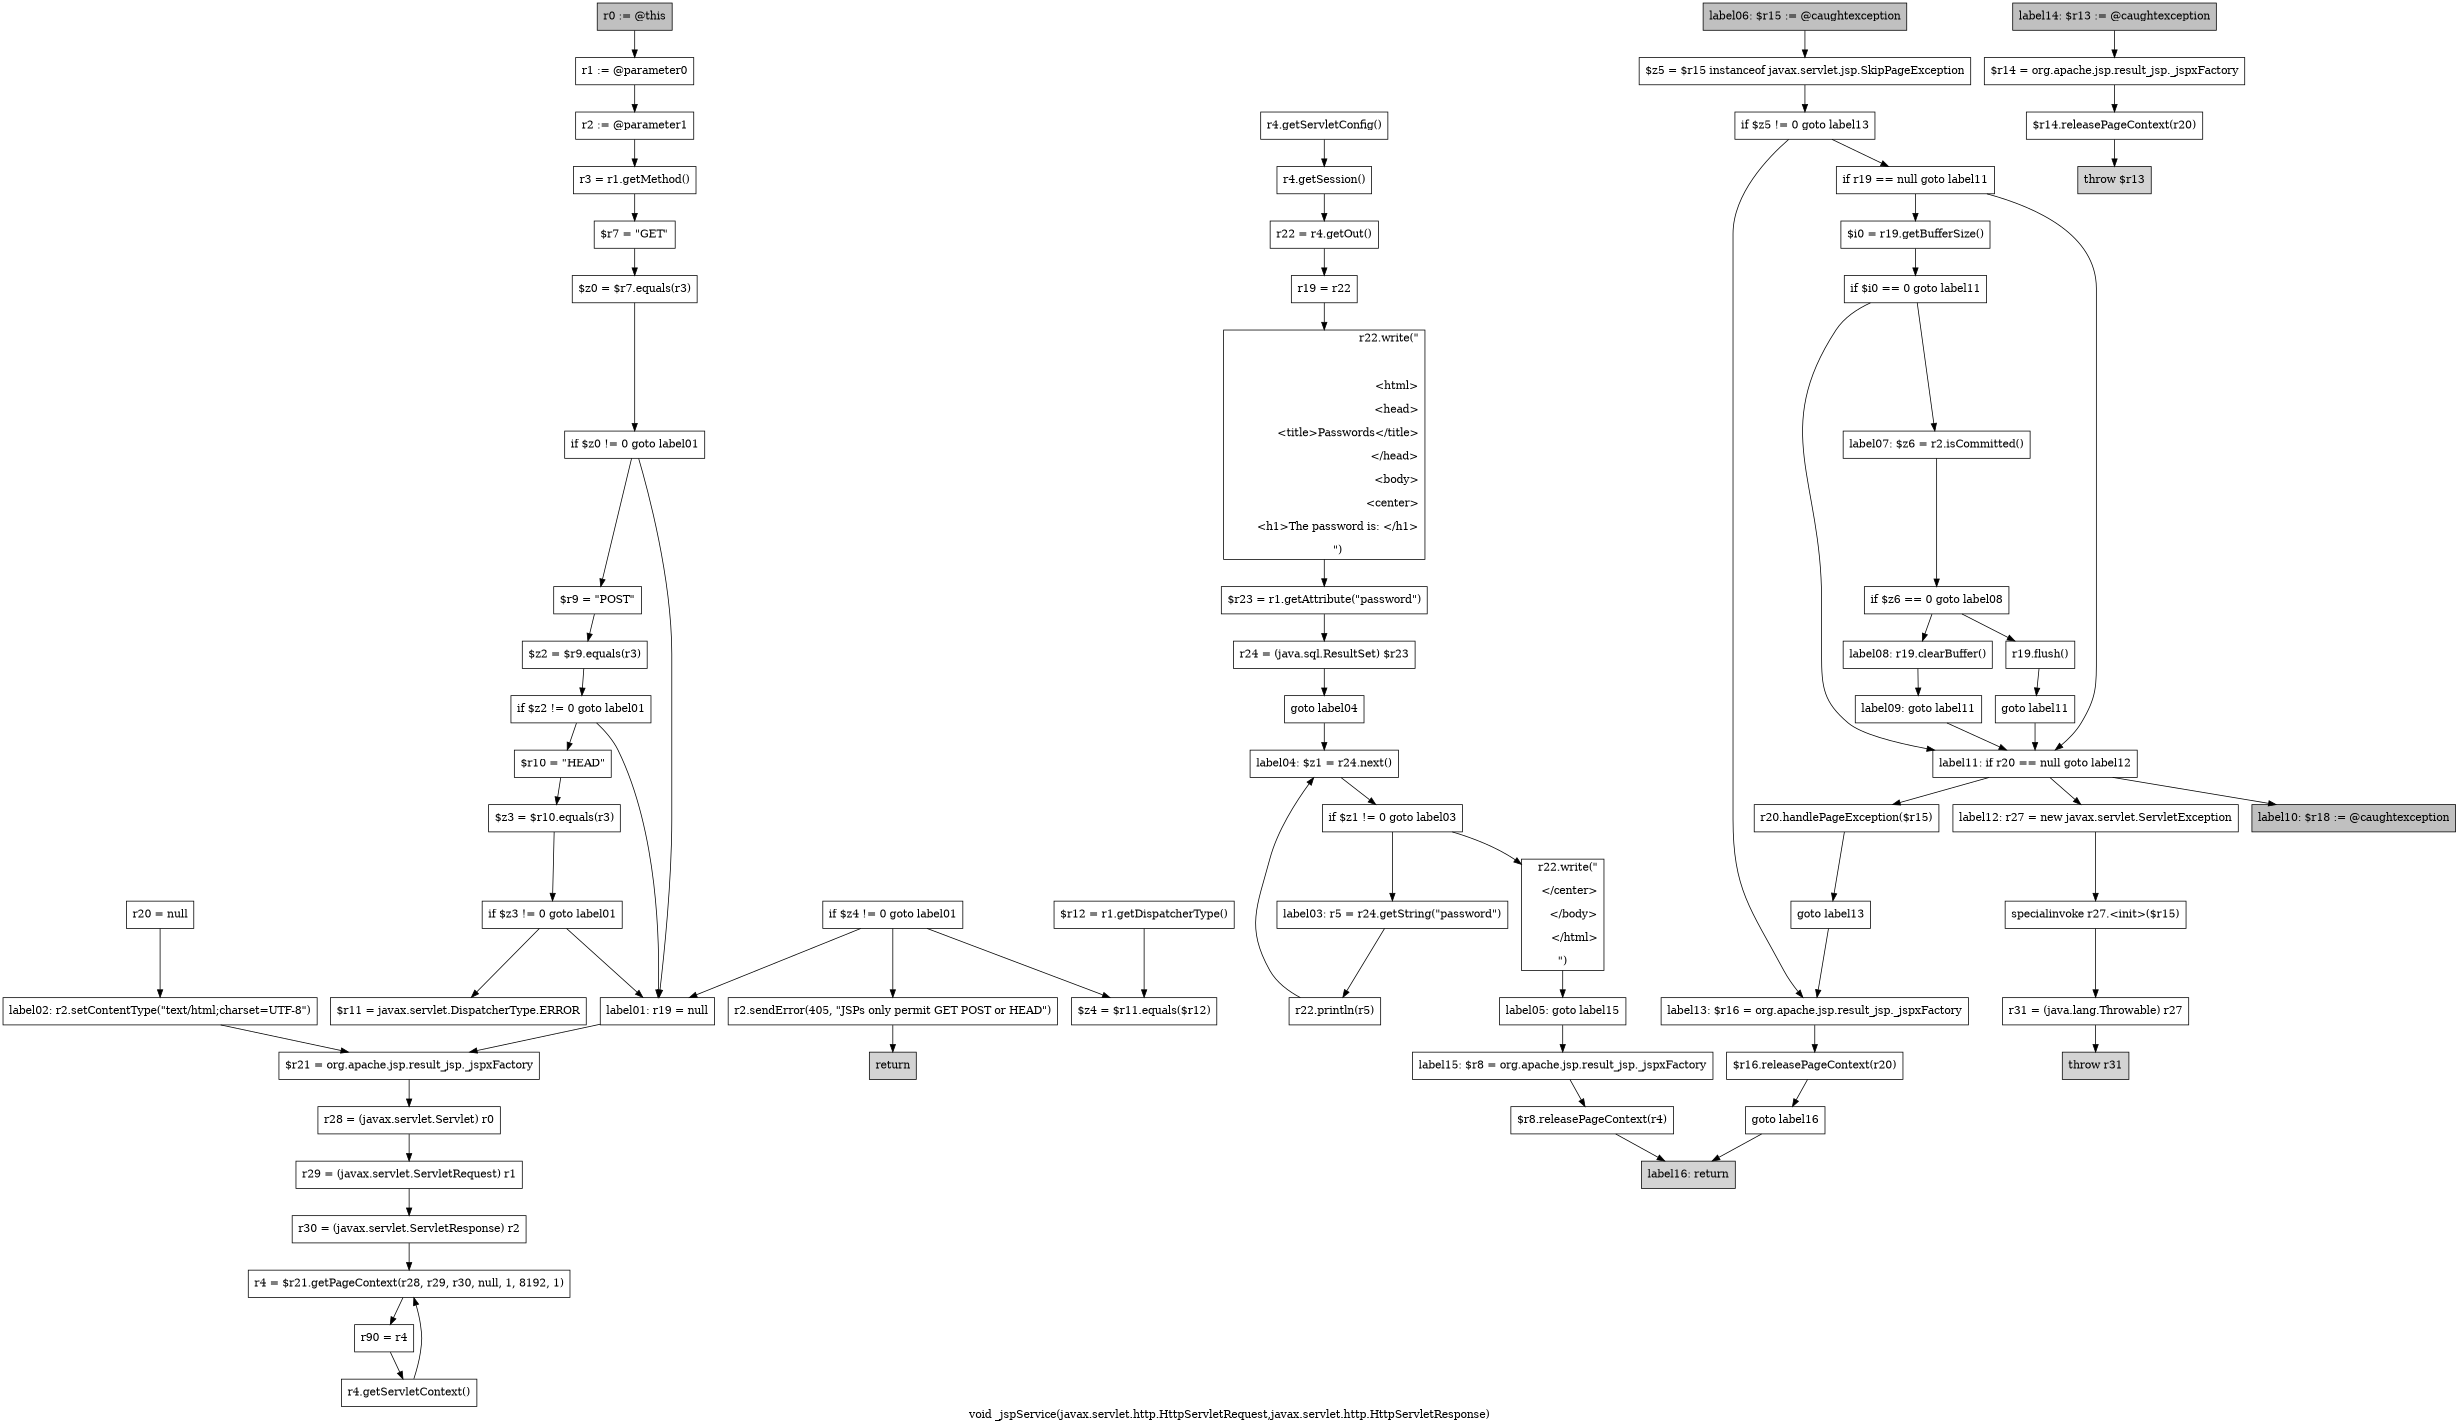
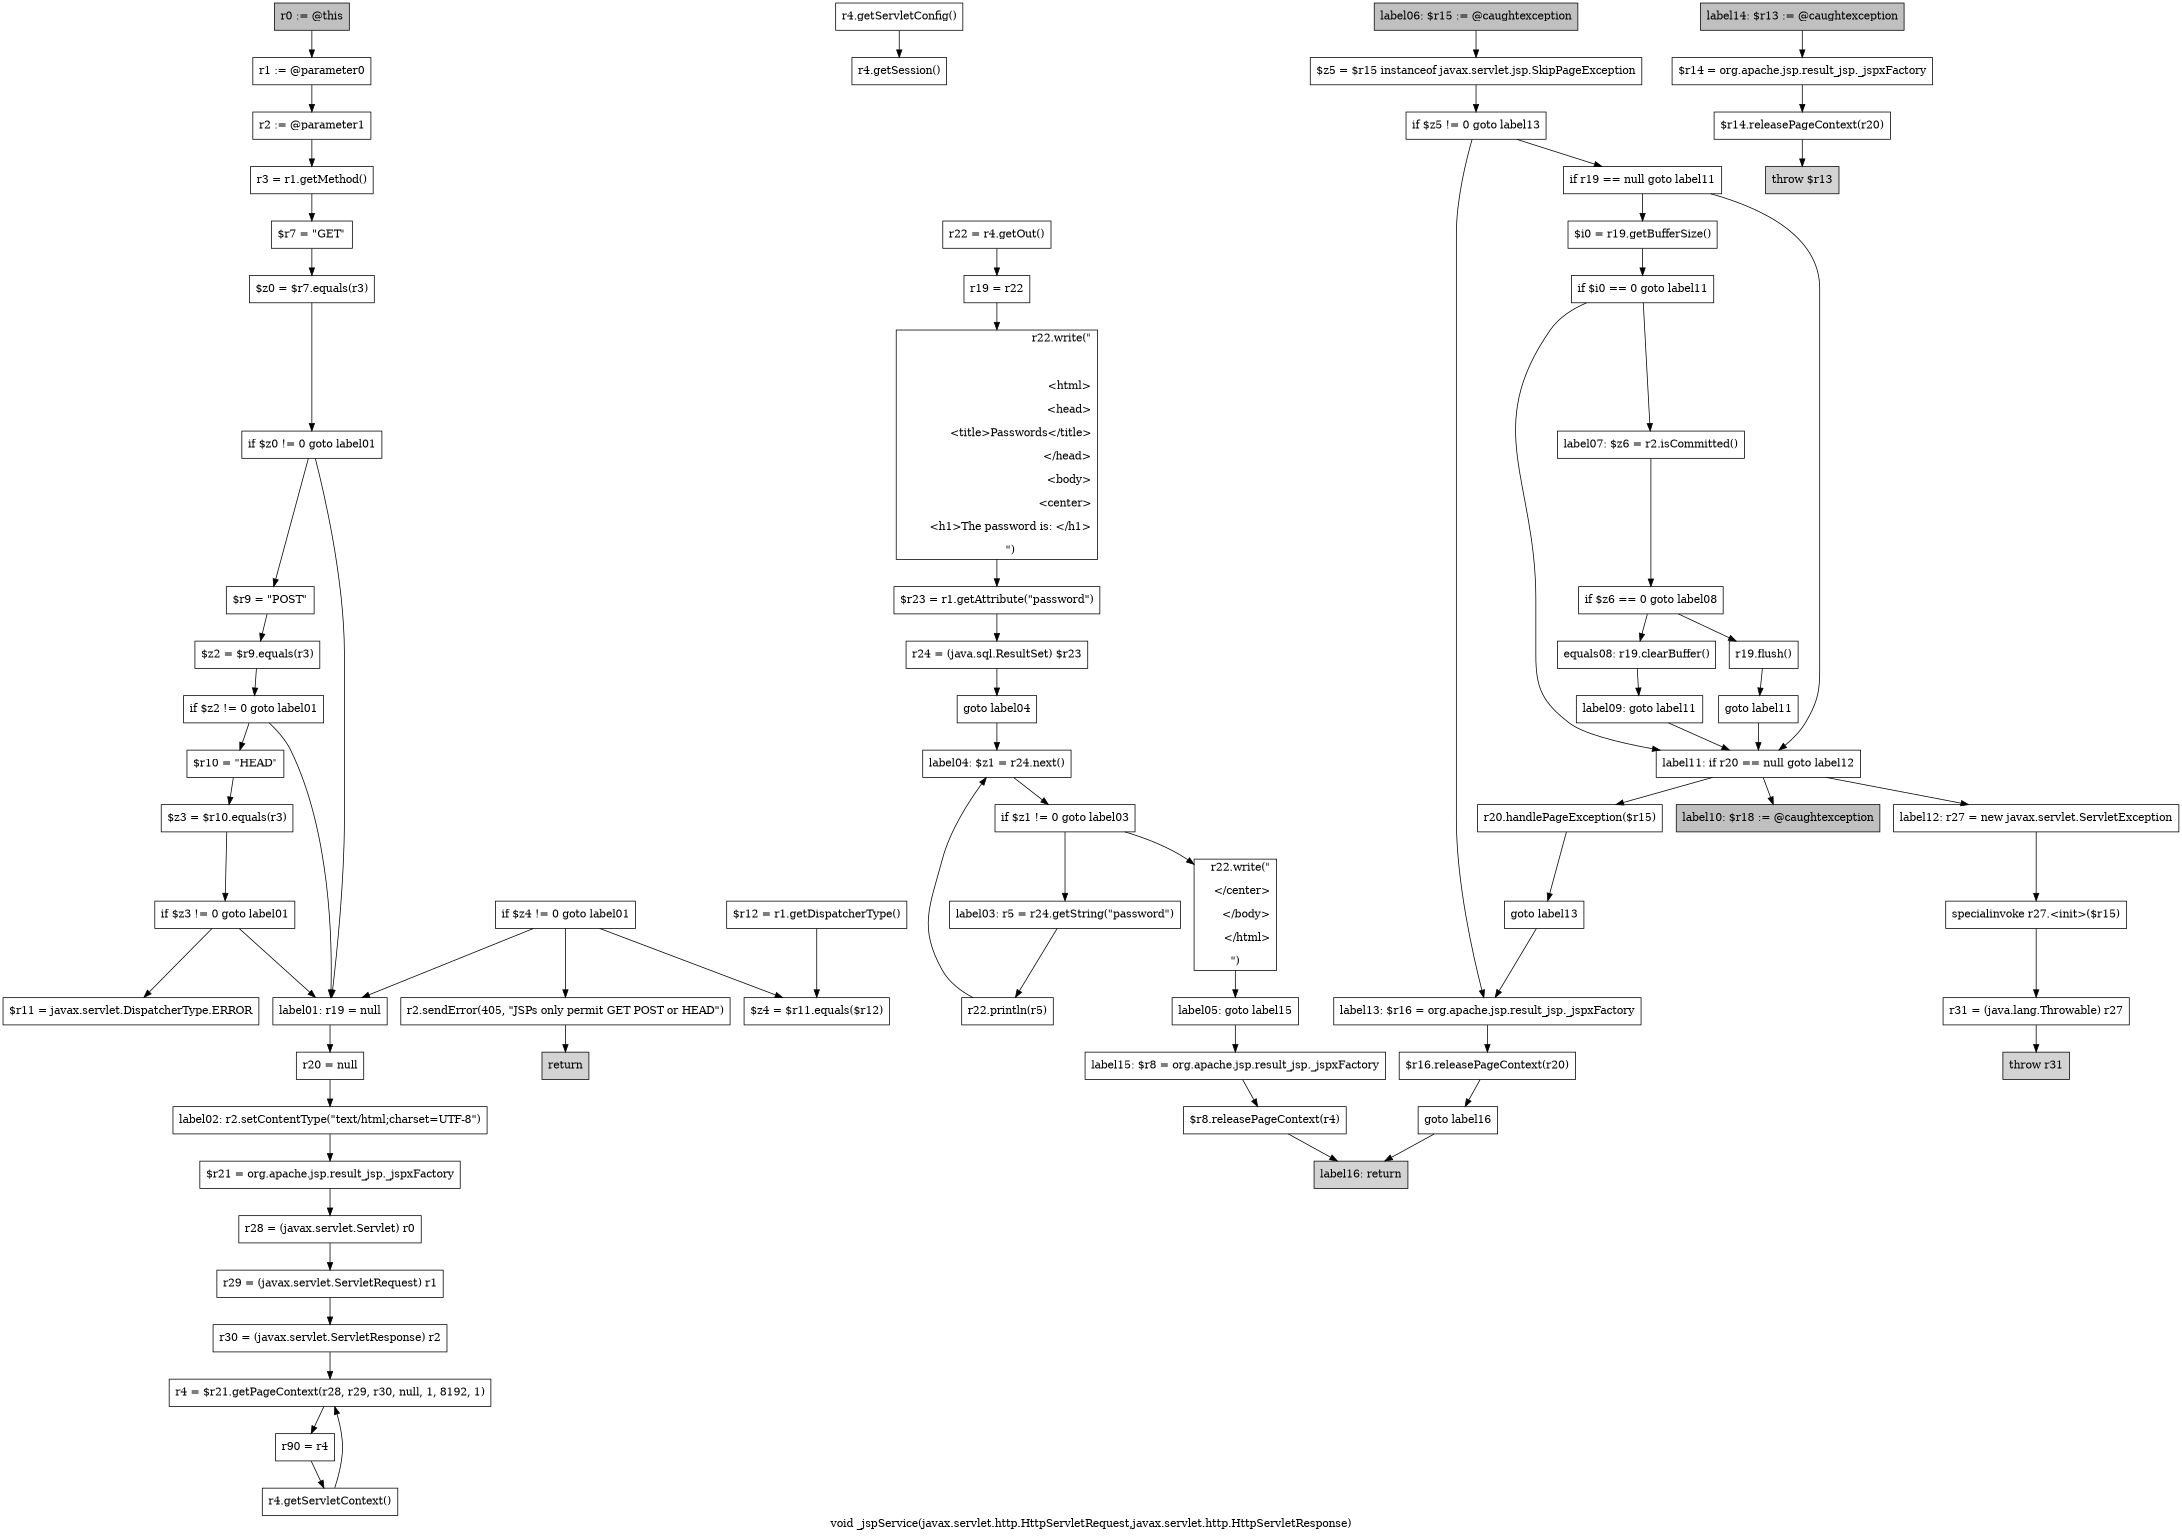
(1324, 204) -> none
(1918, 655) -> (1637, 655)
(539, 1037) -> (330, 1035)
